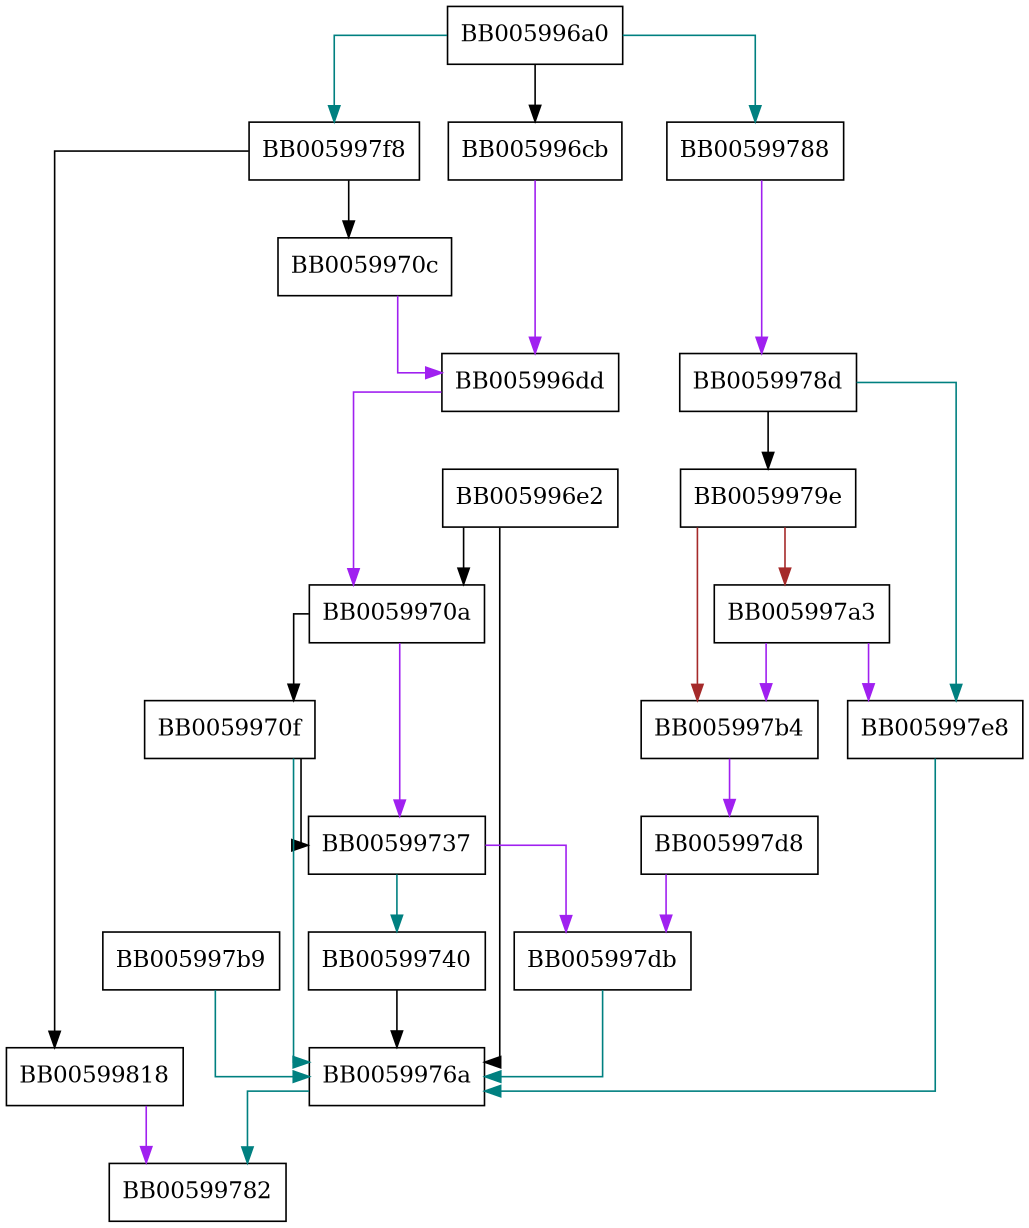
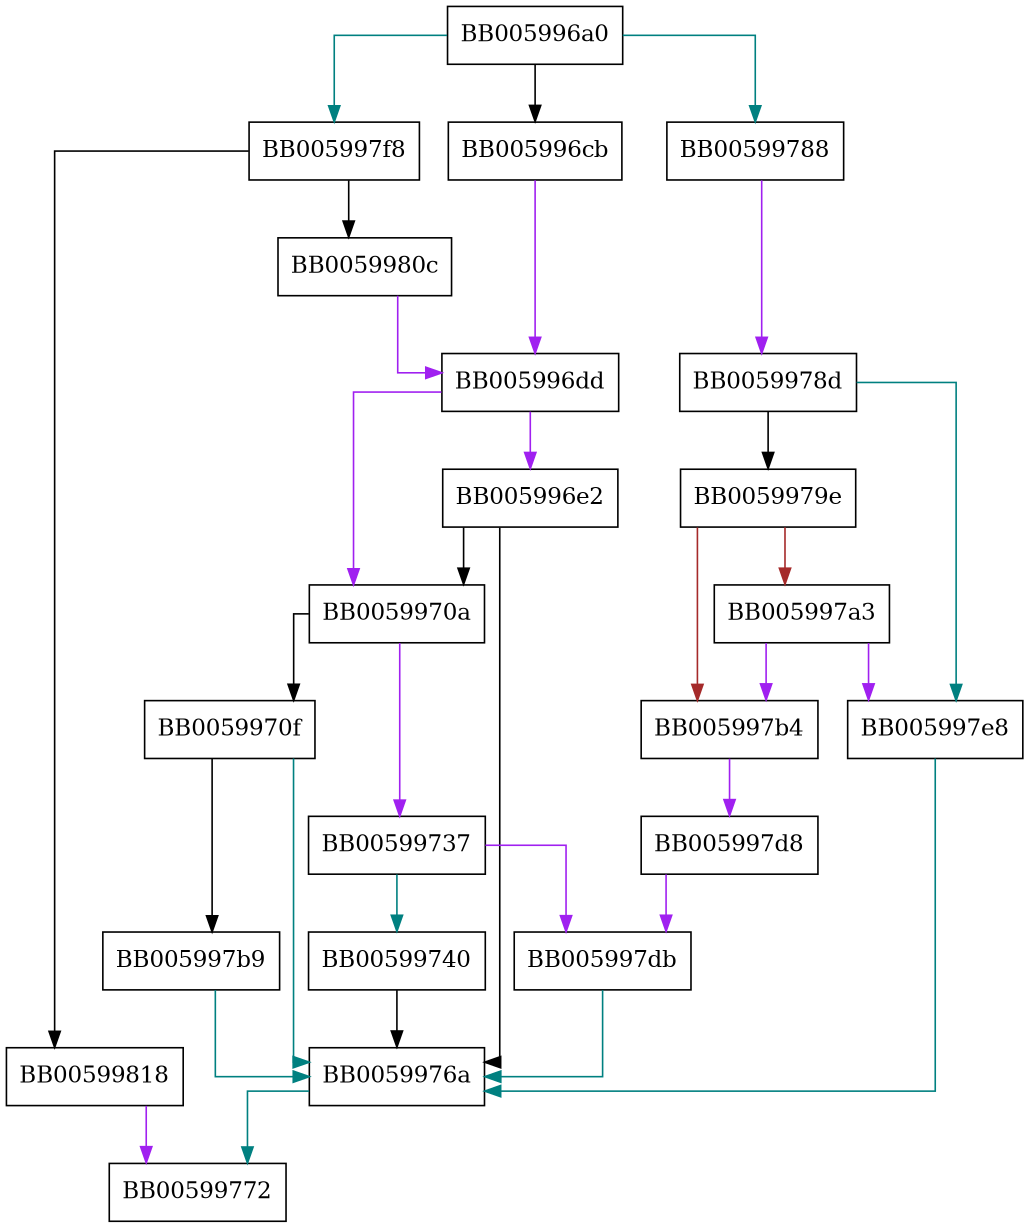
(365, 267) -> (365, 267)
none -> (530, 432)
(301, 802) -> (212, 837)
(198, 1192) -> (198, 1192)
